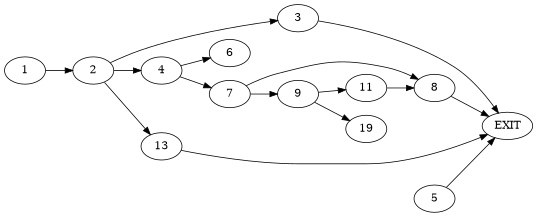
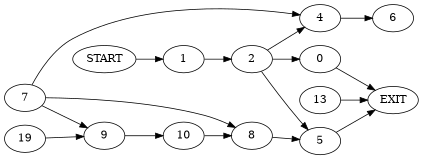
(298, 18) -> (320, 59)
none -> (104, 59)
(192, 81) -> (150, 14)
(366, 88) -> (184, 136)
(467, 105) -> (282, 138)
(125, 106) -> (282, 98)
(329, 110) -> (61, 137)
